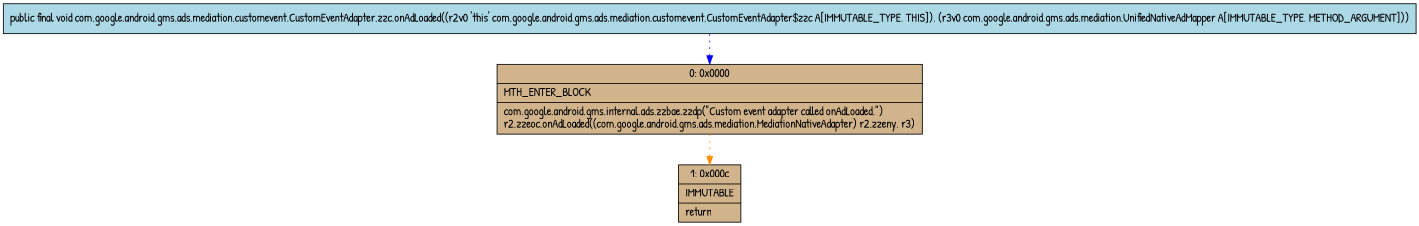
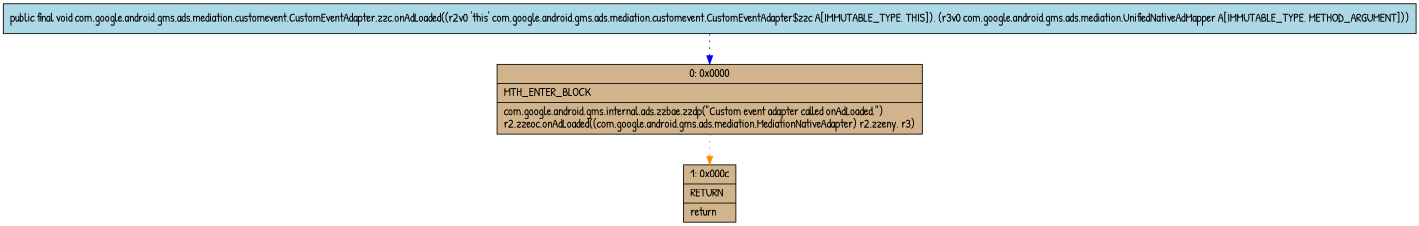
(710, 193) -> (707, 193)
